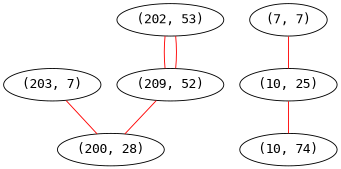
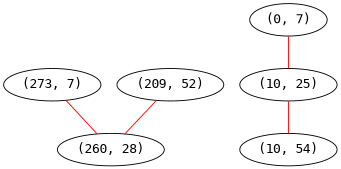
(170, 20) -> none
(288, 20) -> (288, 20)
(52, 85) -> (52, 85)
(111, 150) -> (111, 150)
(288, 150) -> (288, 150)
